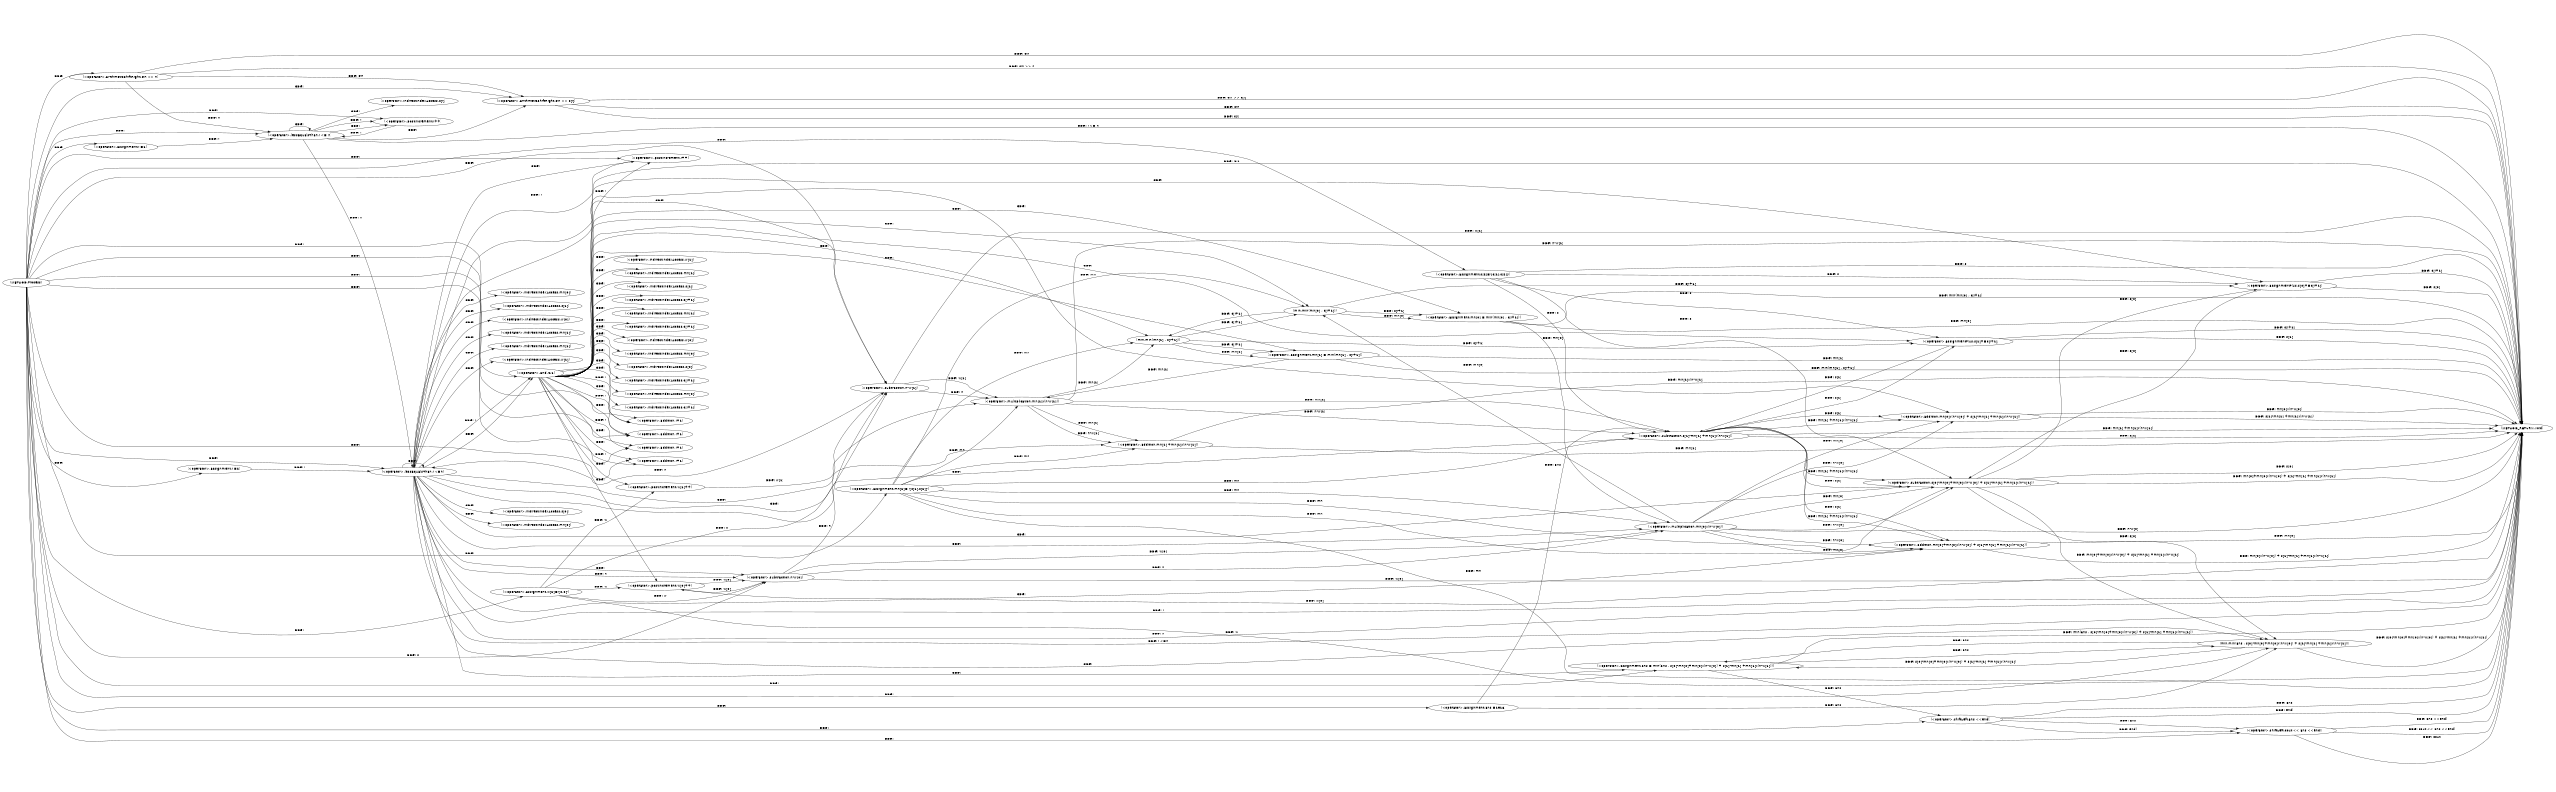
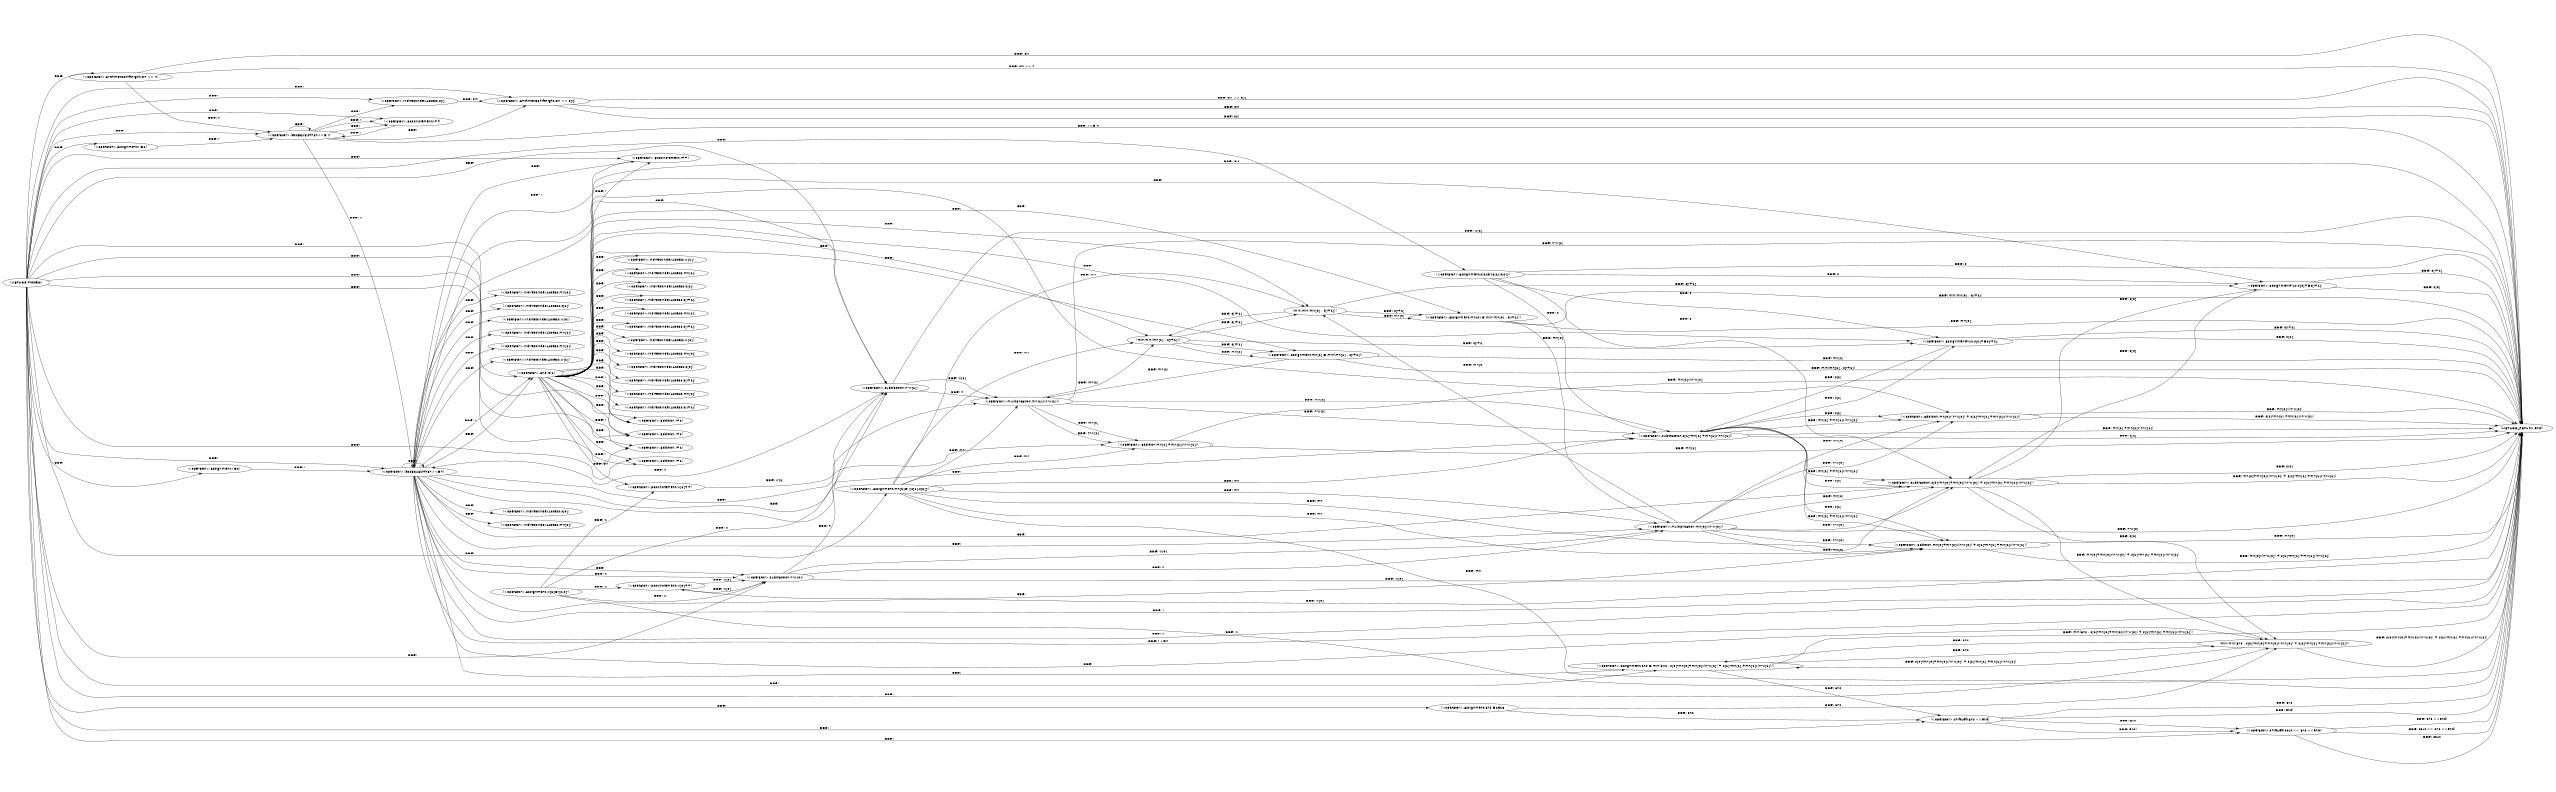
(348, 78) -> (469, 101)
(300, 87) -> (300, 87)
(470, 163) -> (470, 163)
(2522, 428) -> (2522, 428)
(601, 464) -> (601, 464)
(591, 475) -> none
(1552, 523) -> (1712, 719)
(146, 612) -> (133, 103)
(413, 655) -> (413, 655)
